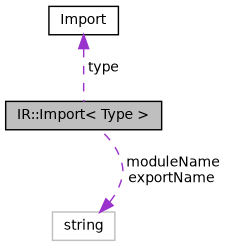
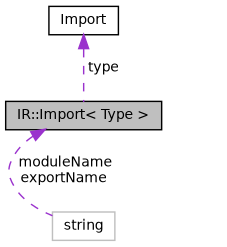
(122, 164) -> (12, 181)
